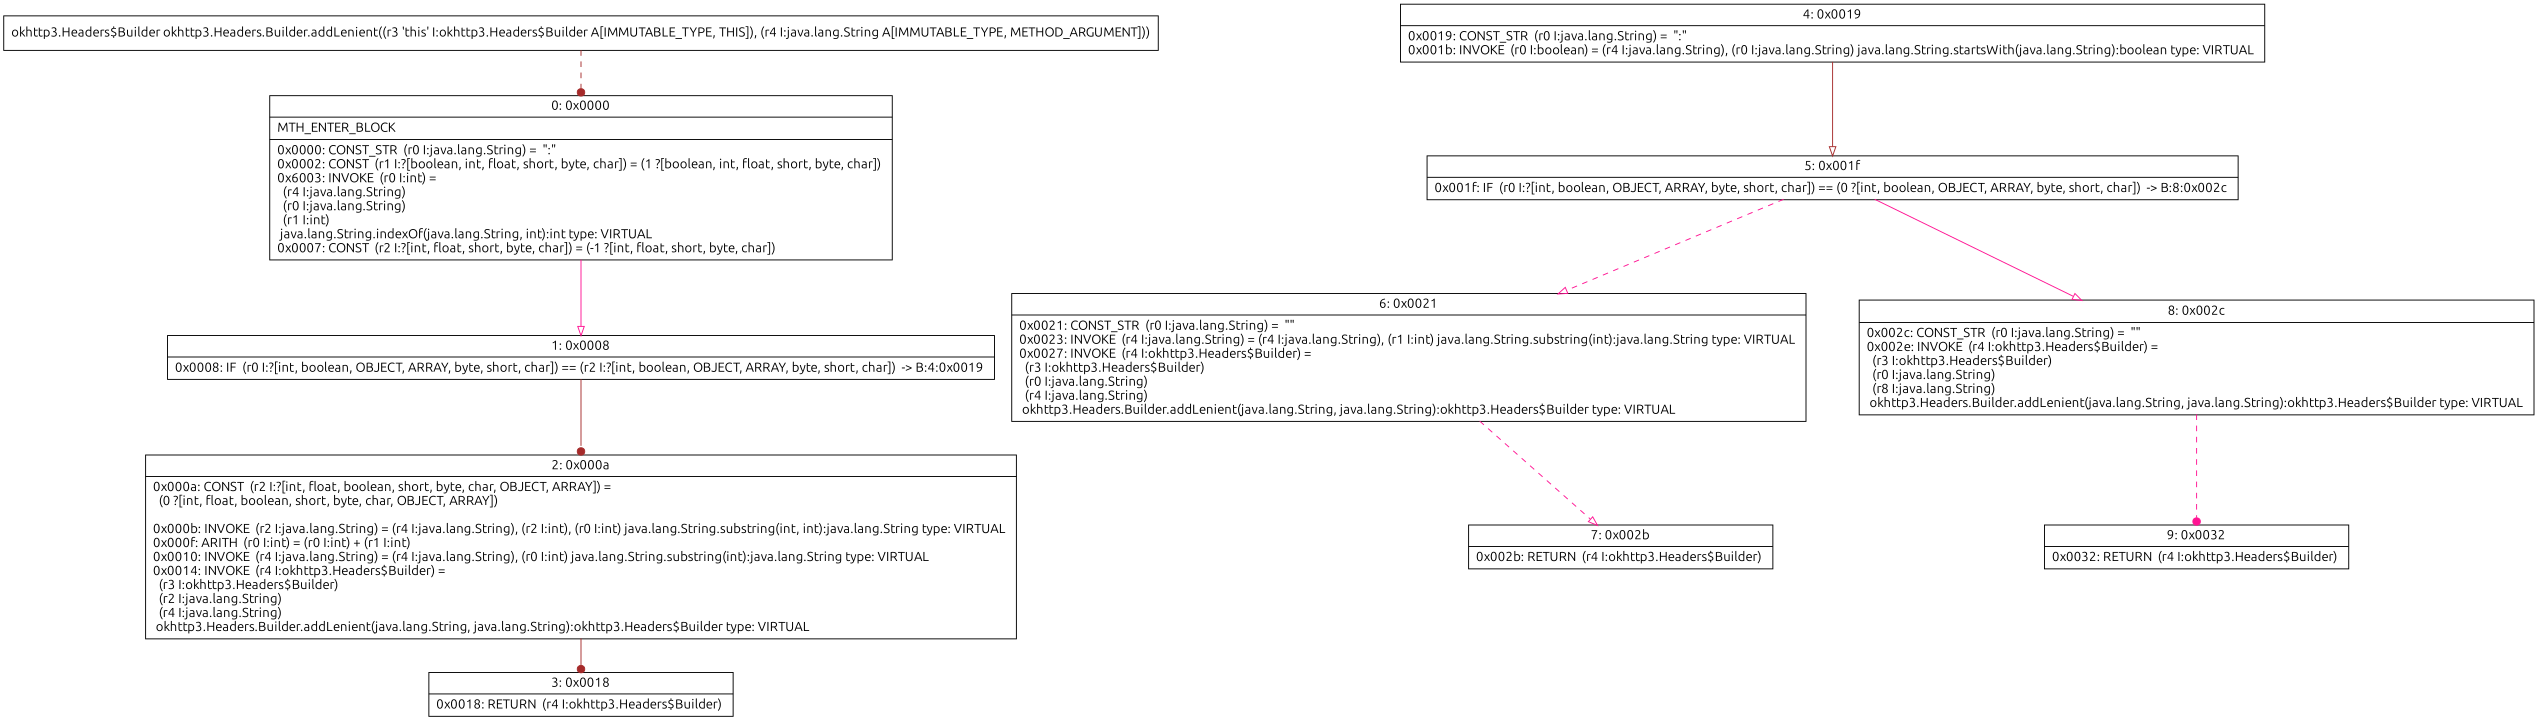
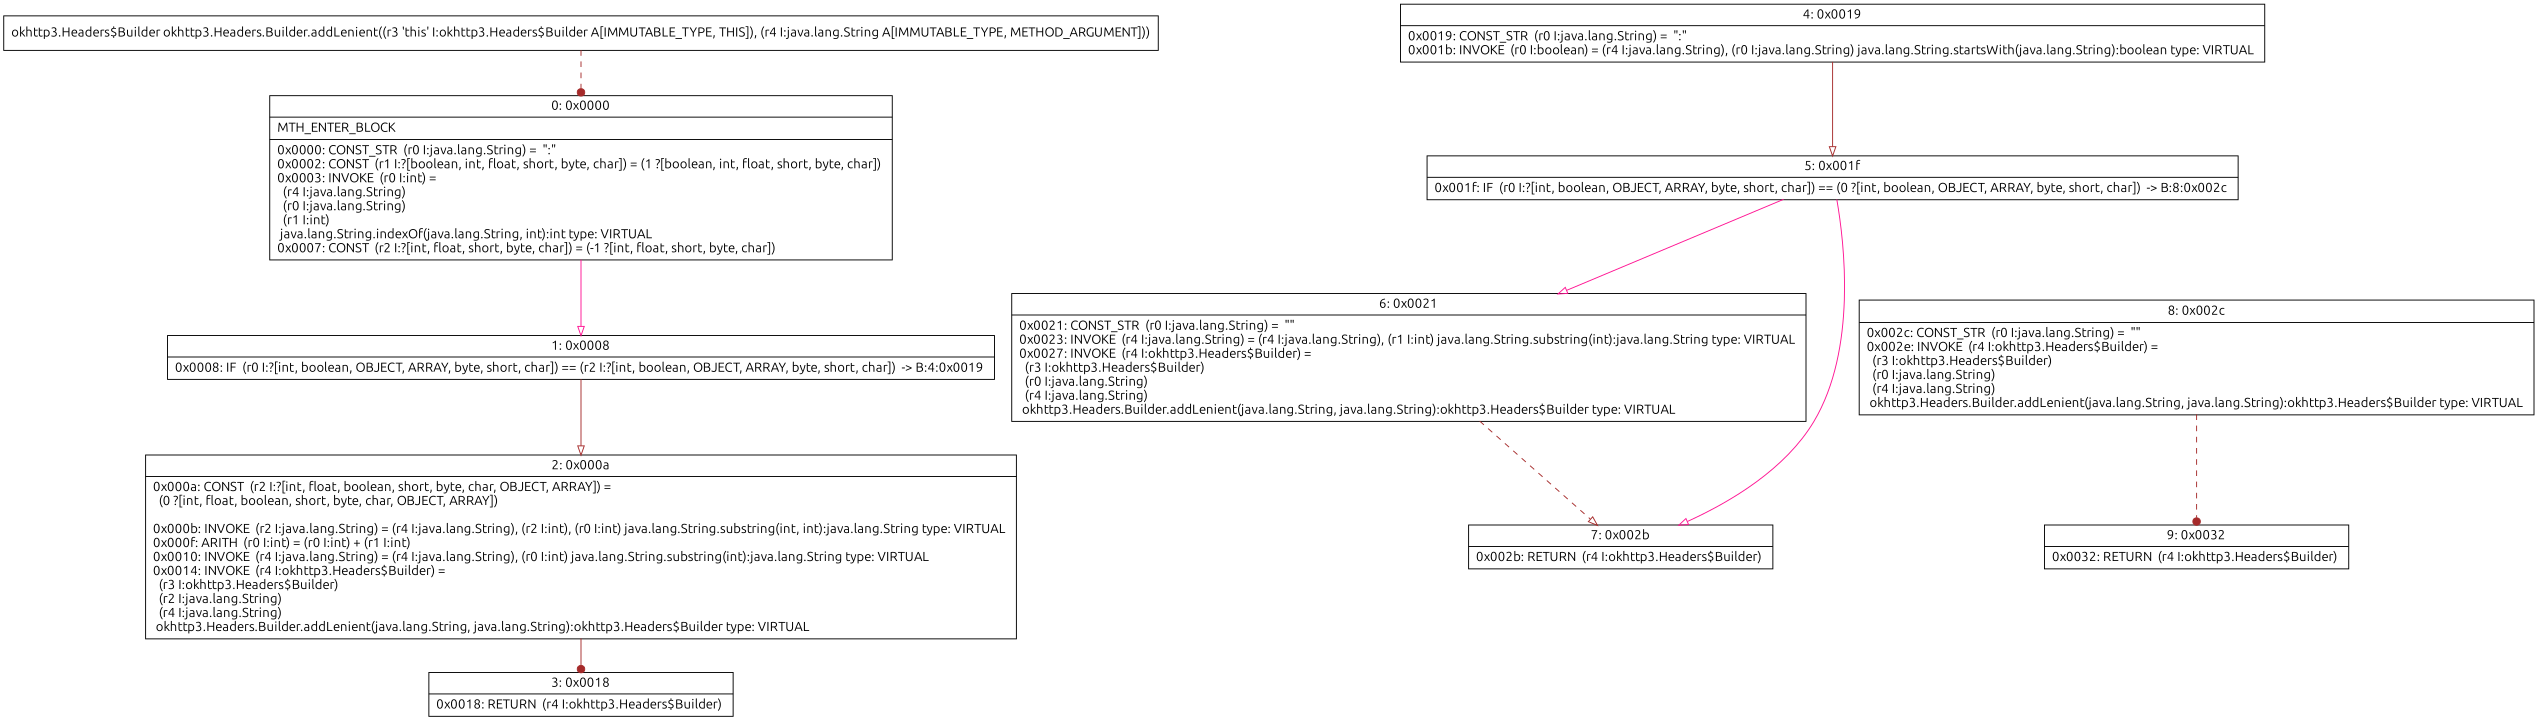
(359, 178) -> (359, 178)
(1675, 245) -> (1675, 245)
(1974, 248) -> (1828, 393)
(1932, 389) -> (1932, 389)
(581, 413) -> (581, 413)
(2197, 466) -> (2197, 466)
(1535, 470) -> (1535, 470)
